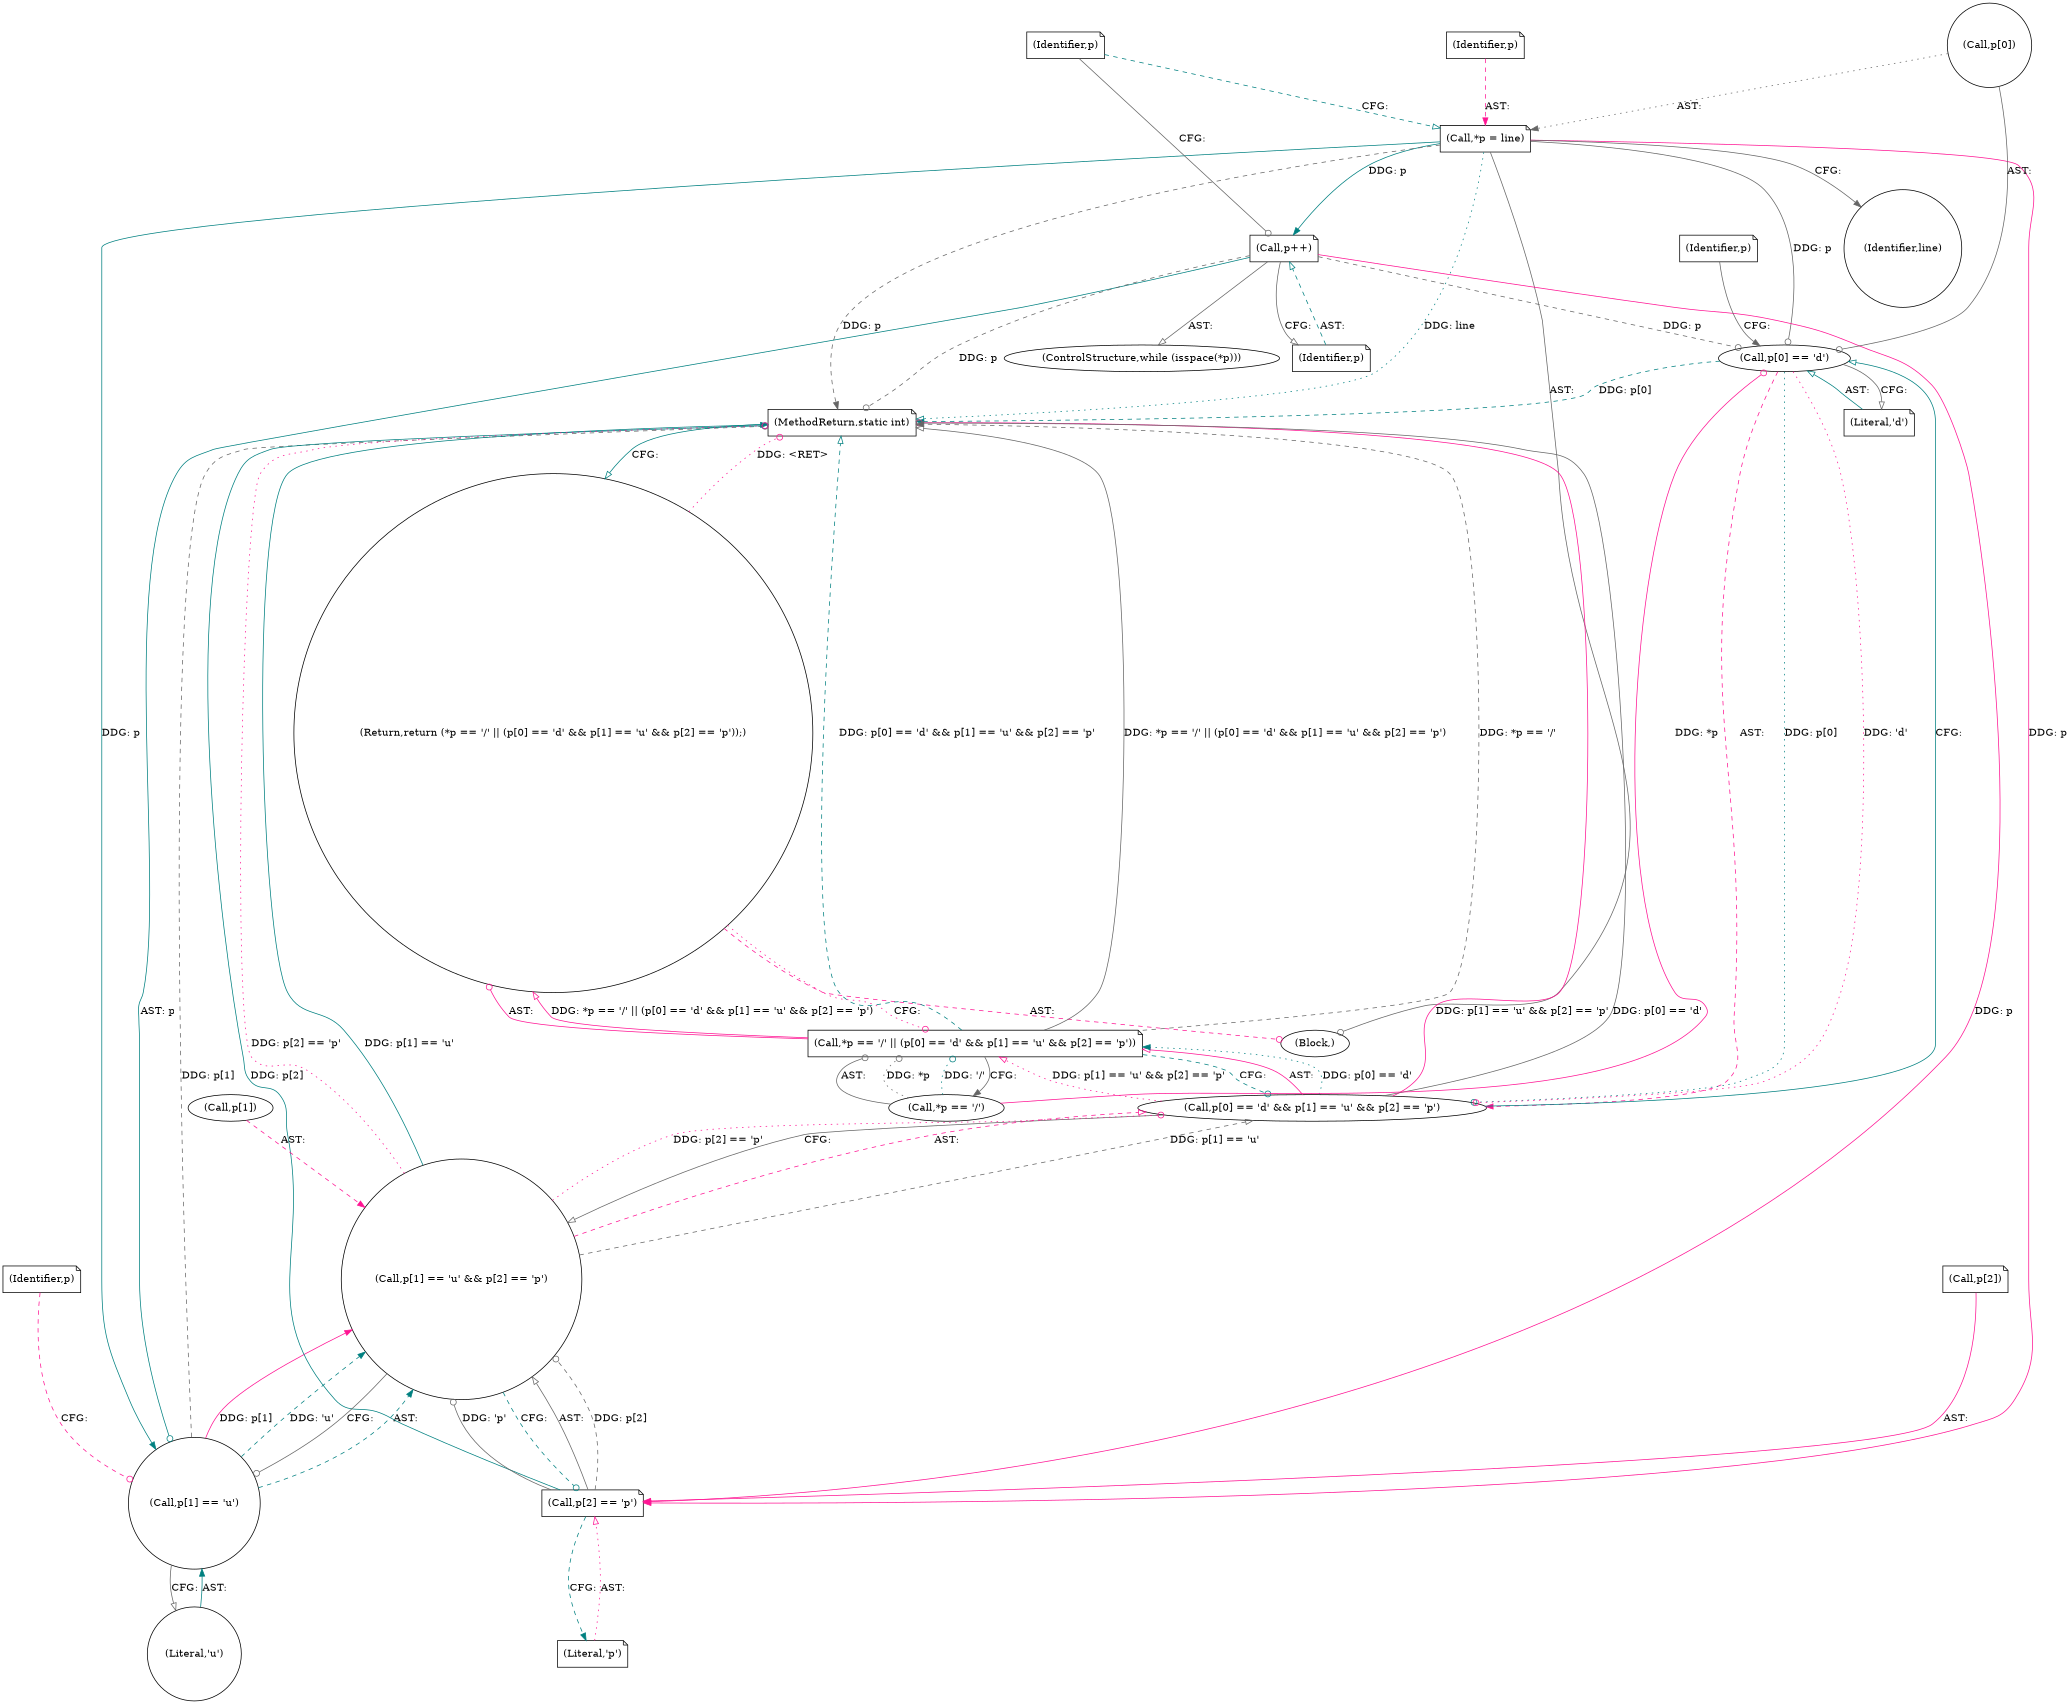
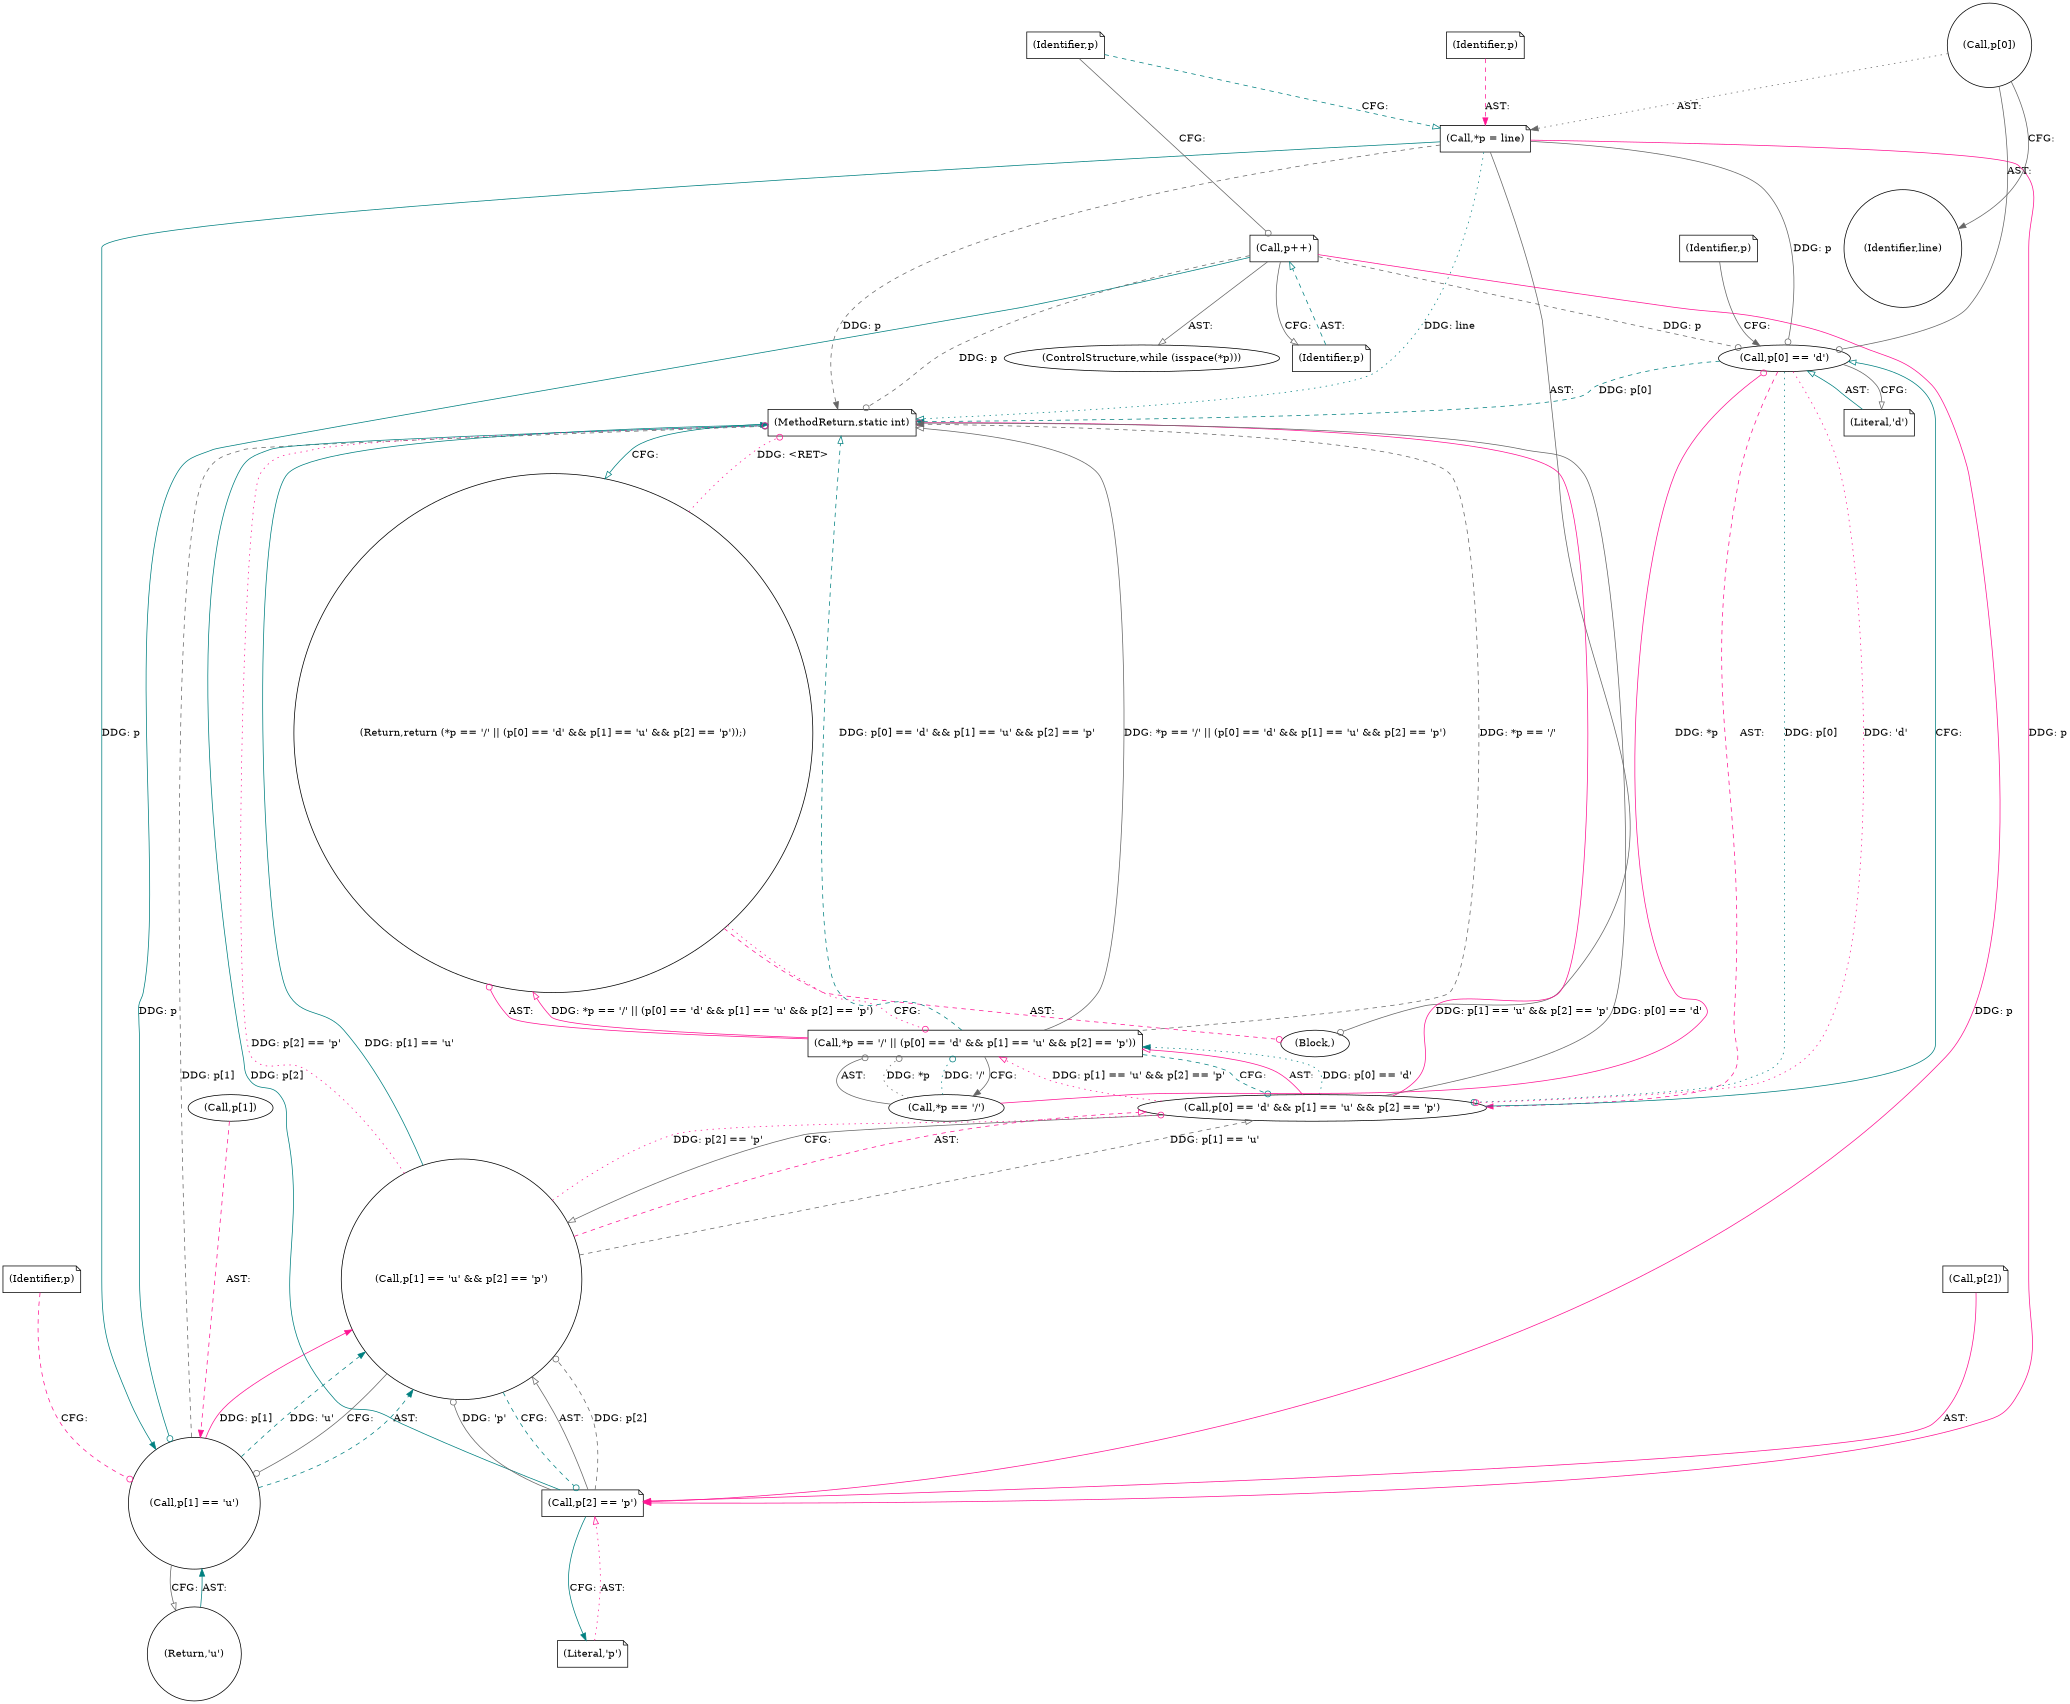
(1699, 149) -> (2025, 165)
(1360, 171) -> none
(158, 1011) -> (158, 1011)
(303, 1162) -> (215, 1276)
(569, 1575) -> (569, 1575)
(194, 1654) -> (194, 1654)
